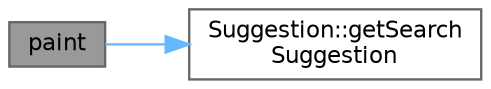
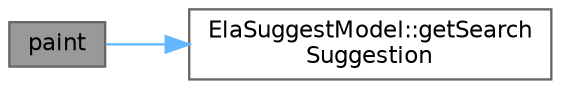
(335, 44) -> (370, 44)
